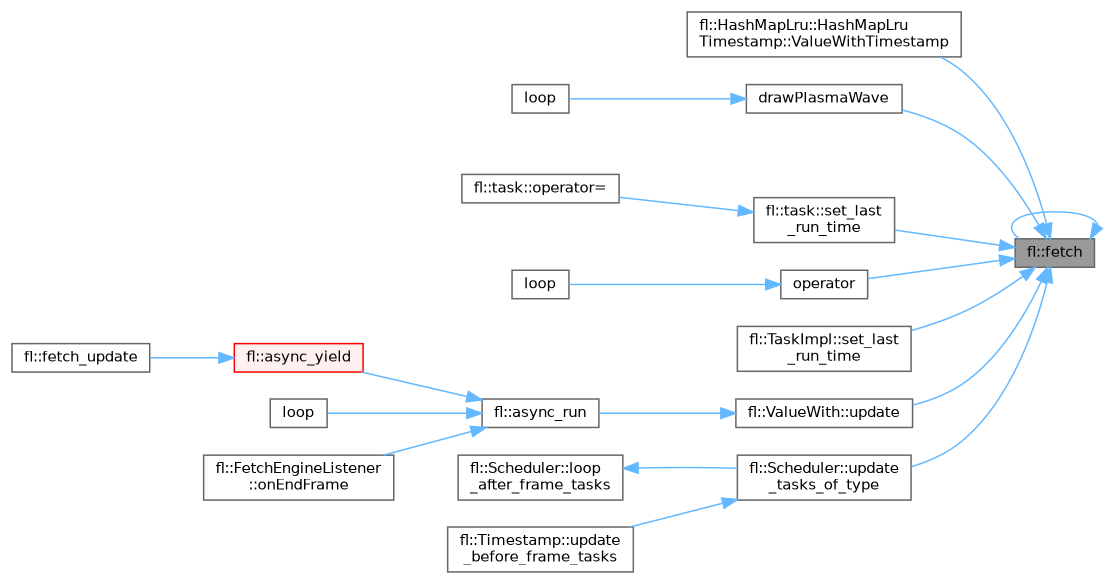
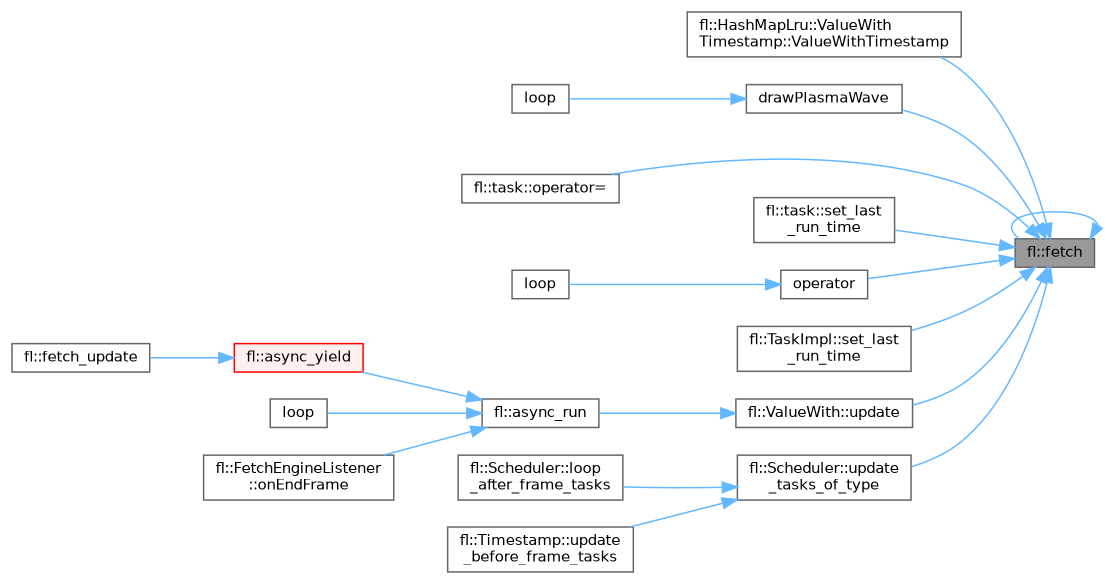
(824, 34) -> (824, 34)
(679, 204) -> (828, 161)
(688, 468) -> (673, 488)
